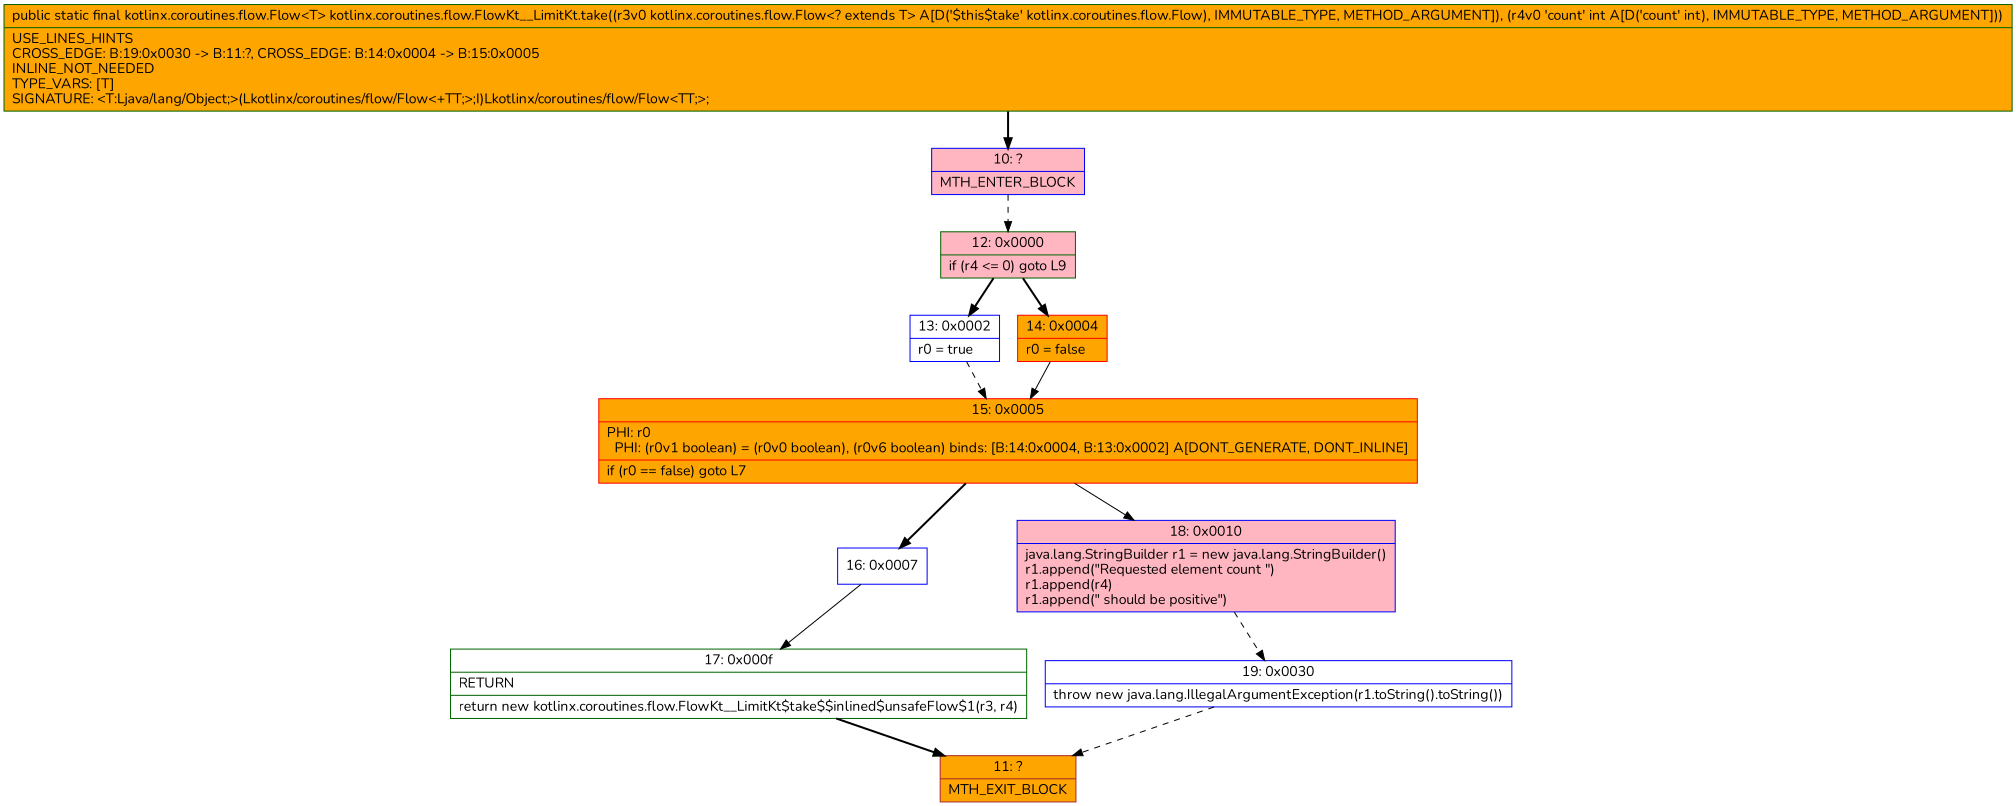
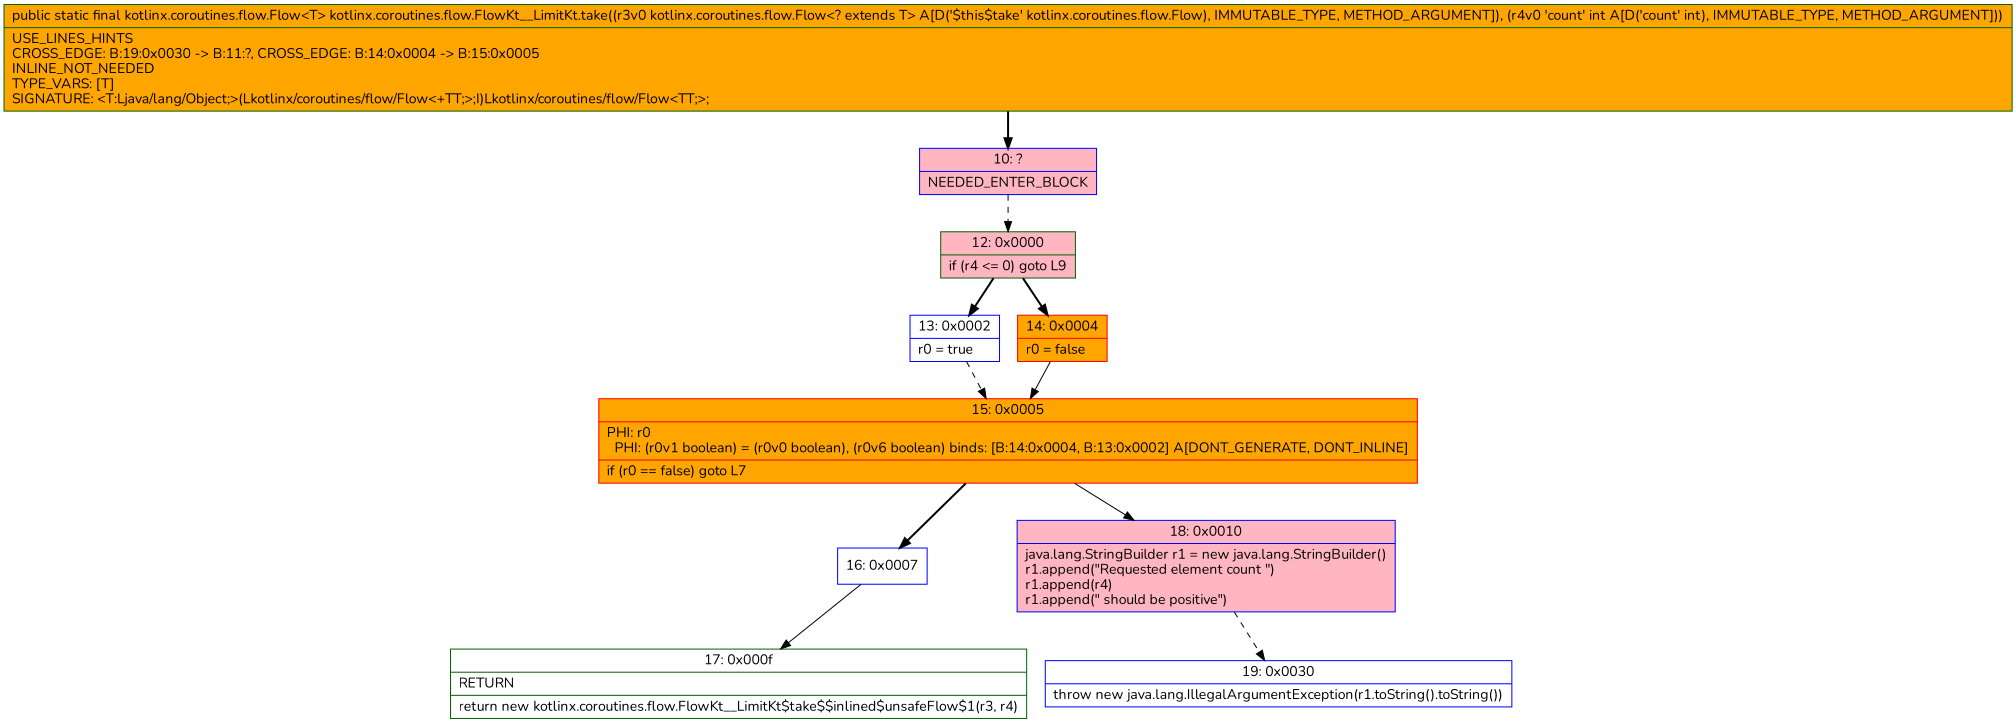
(1008, 183) -> (1008, 183)
(1008, 779) -> none
